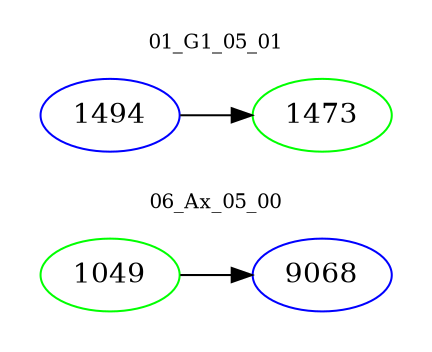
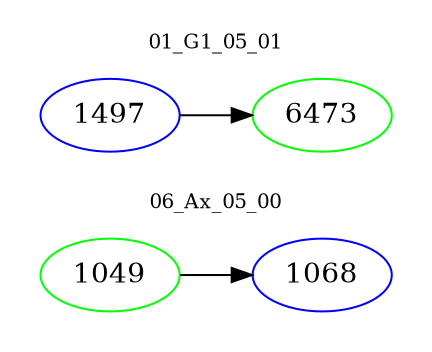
(110, 115) -> (110, 115)
(322, 115) -> (322, 115)
(322, 275) -> (322, 275)
